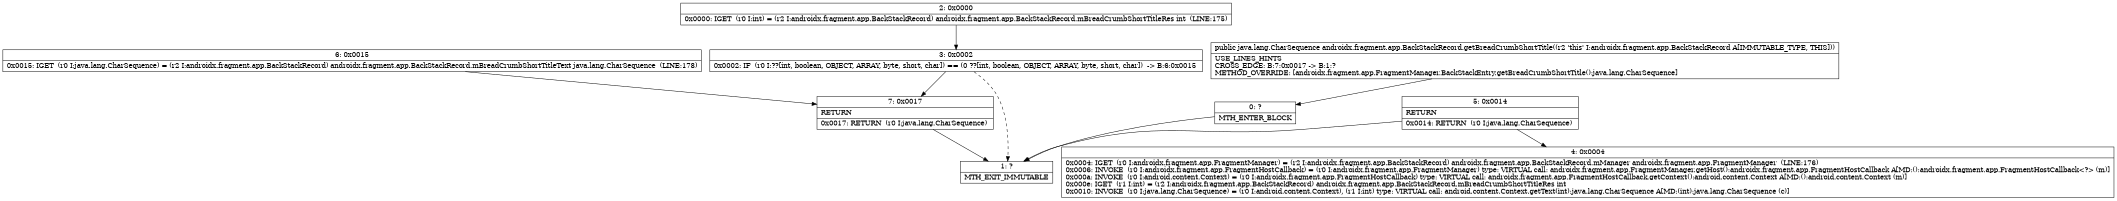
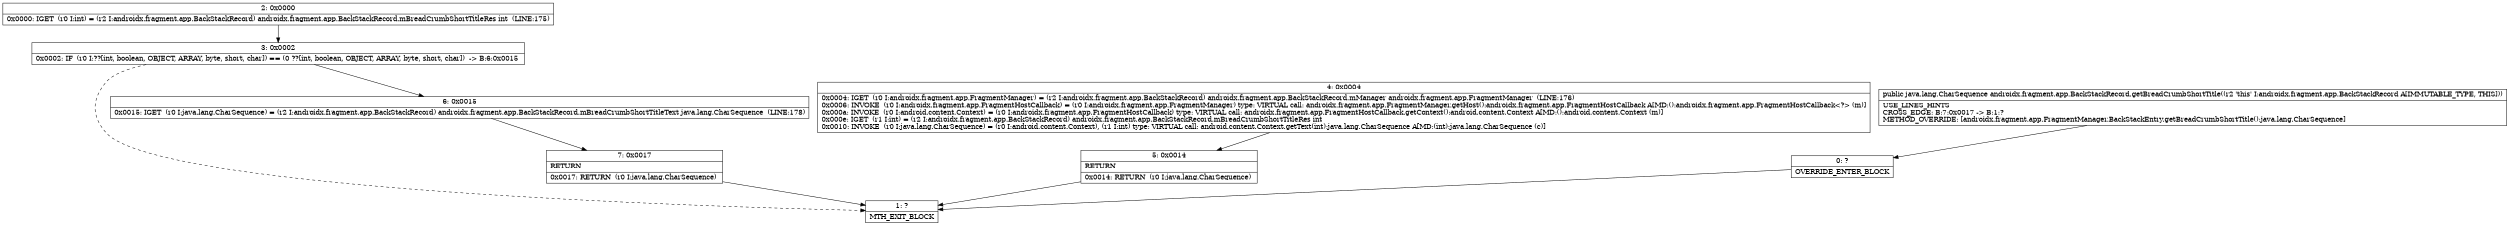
(935, 82) -> (367, 80)
(1255, 118) -> (1842, 172)
(1529, 137) -> (1246, 141)
(1007, 177) -> (902, 217)
